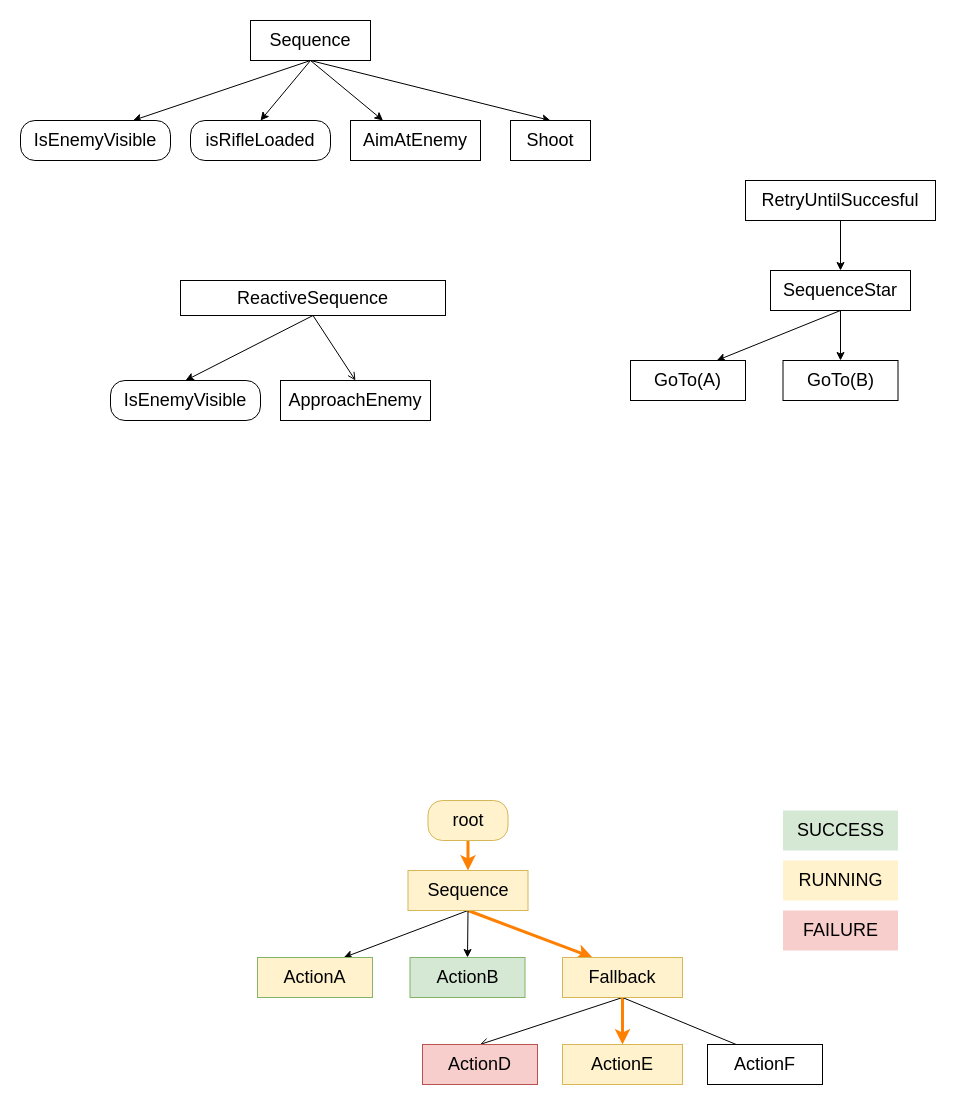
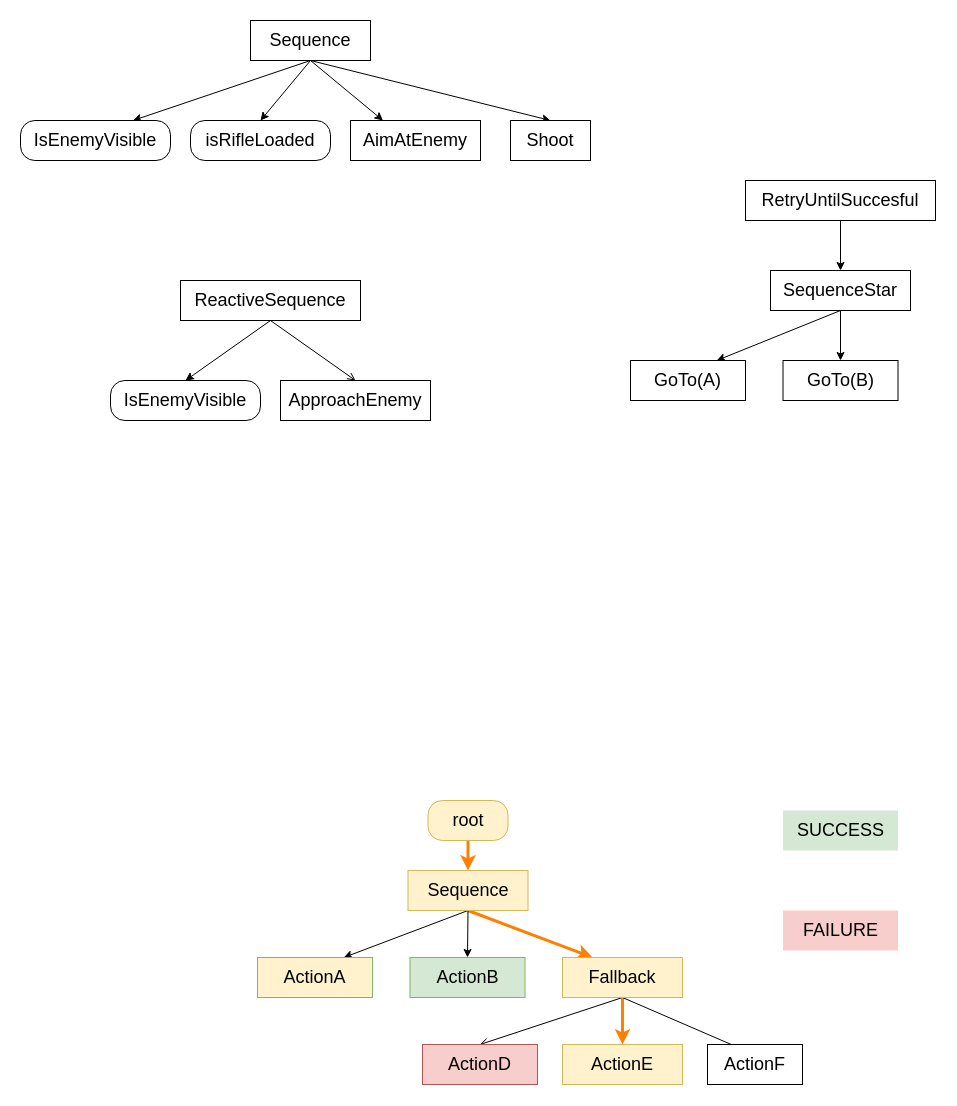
(313, 298) -> (271, 301)
(841, 881) -> none
(765, 1065) -> (755, 1065)
